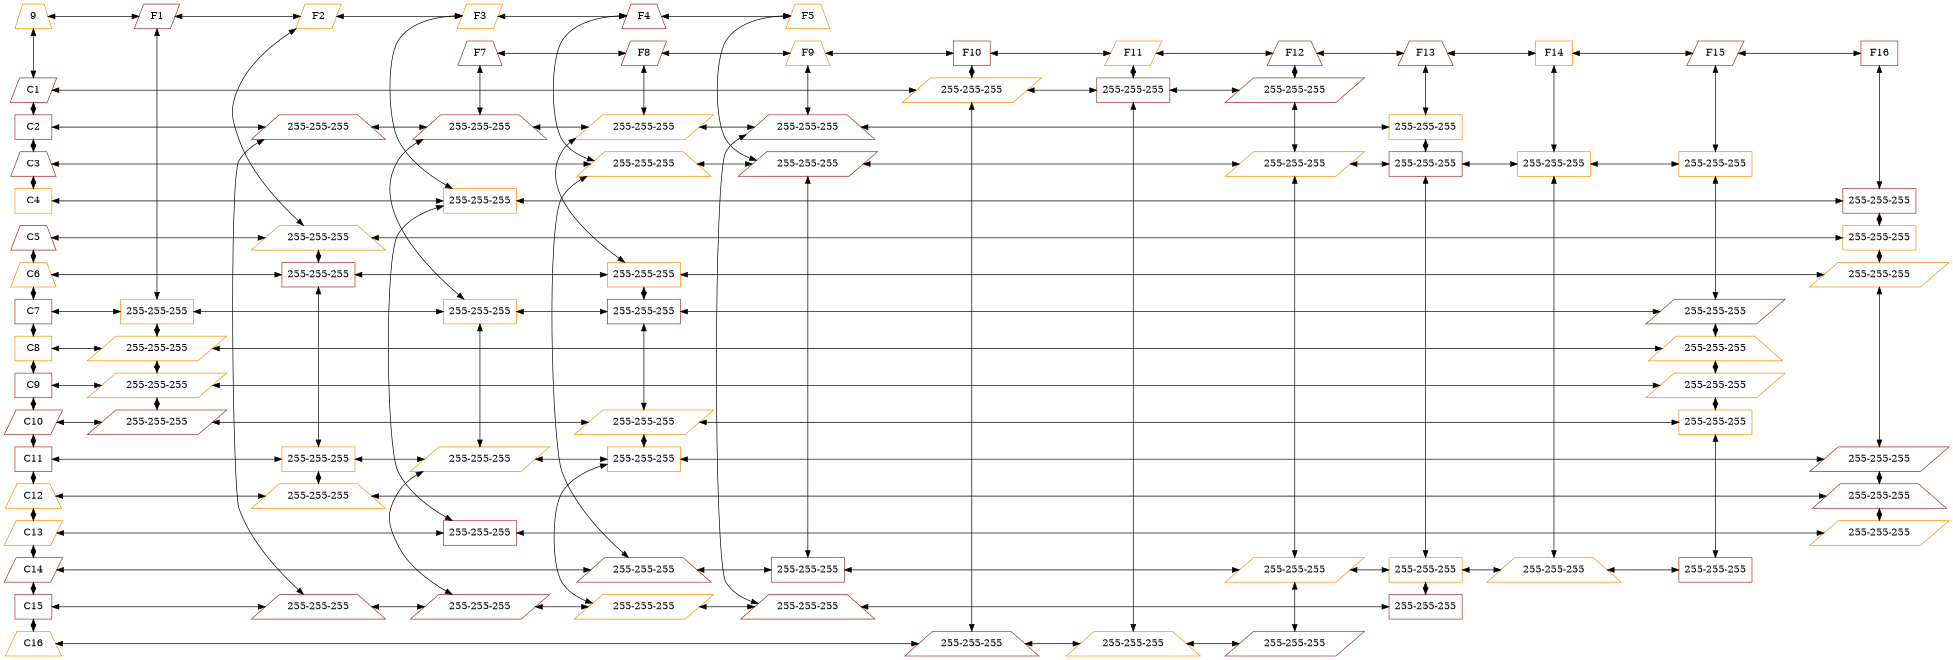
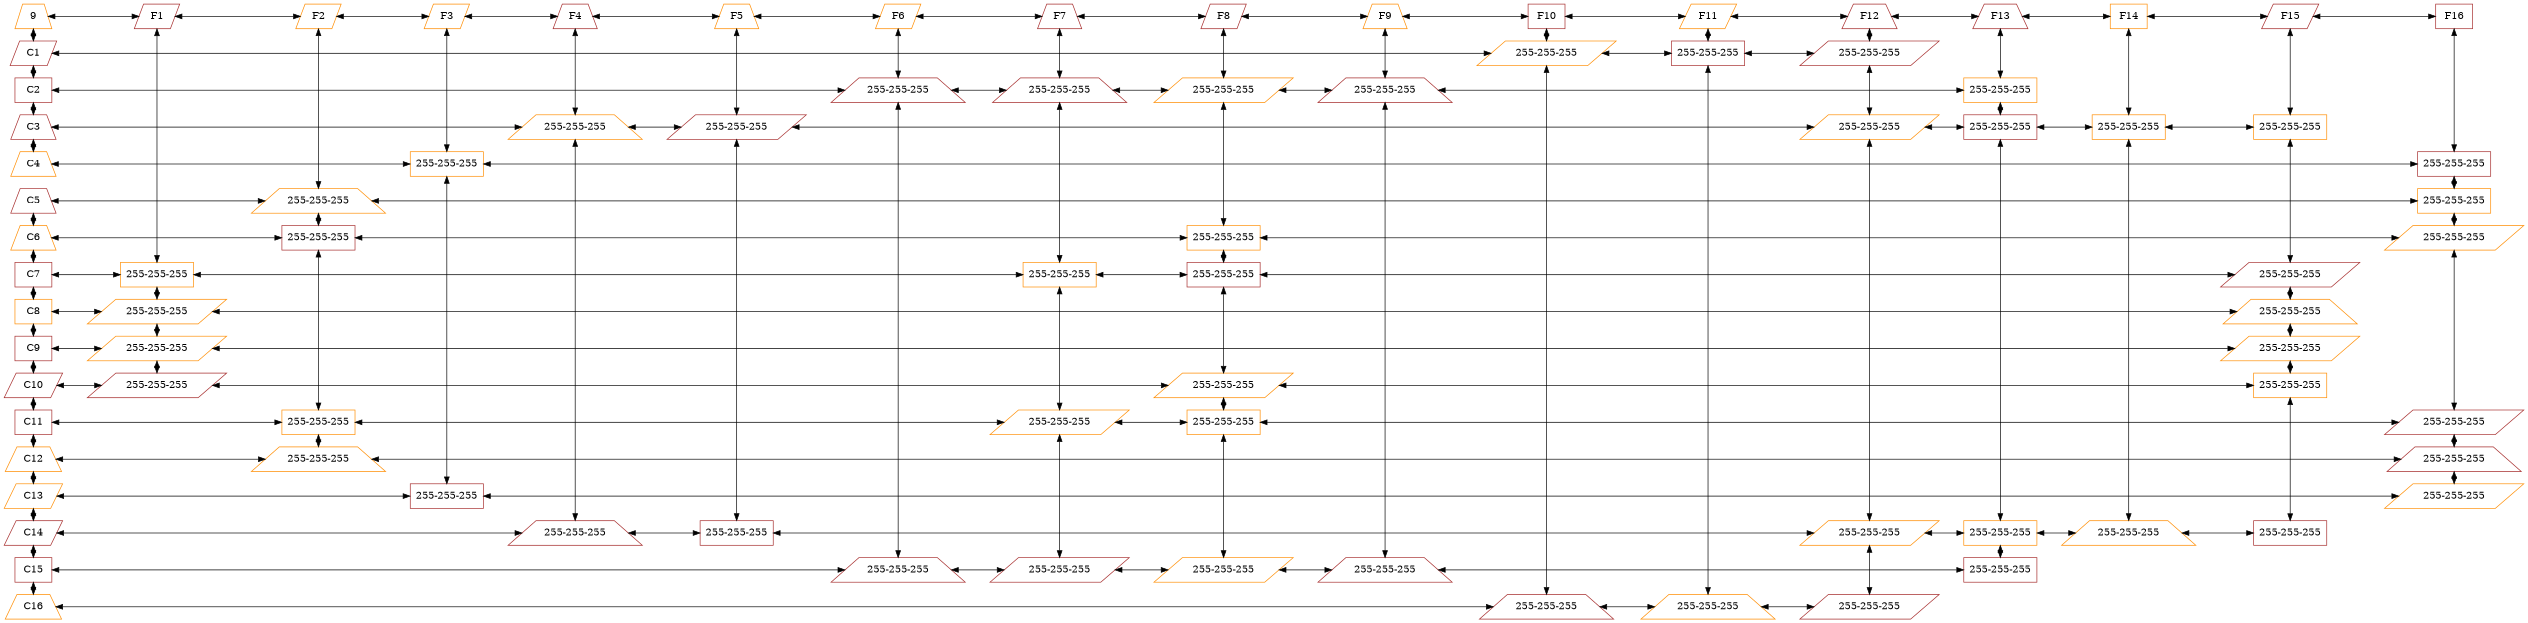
none -> (898, 16)
(33, 201) -> (33, 164)
